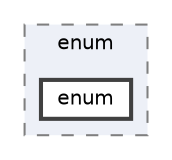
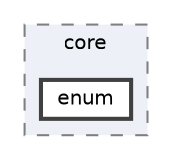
(86, 44) -> (86, 44)
